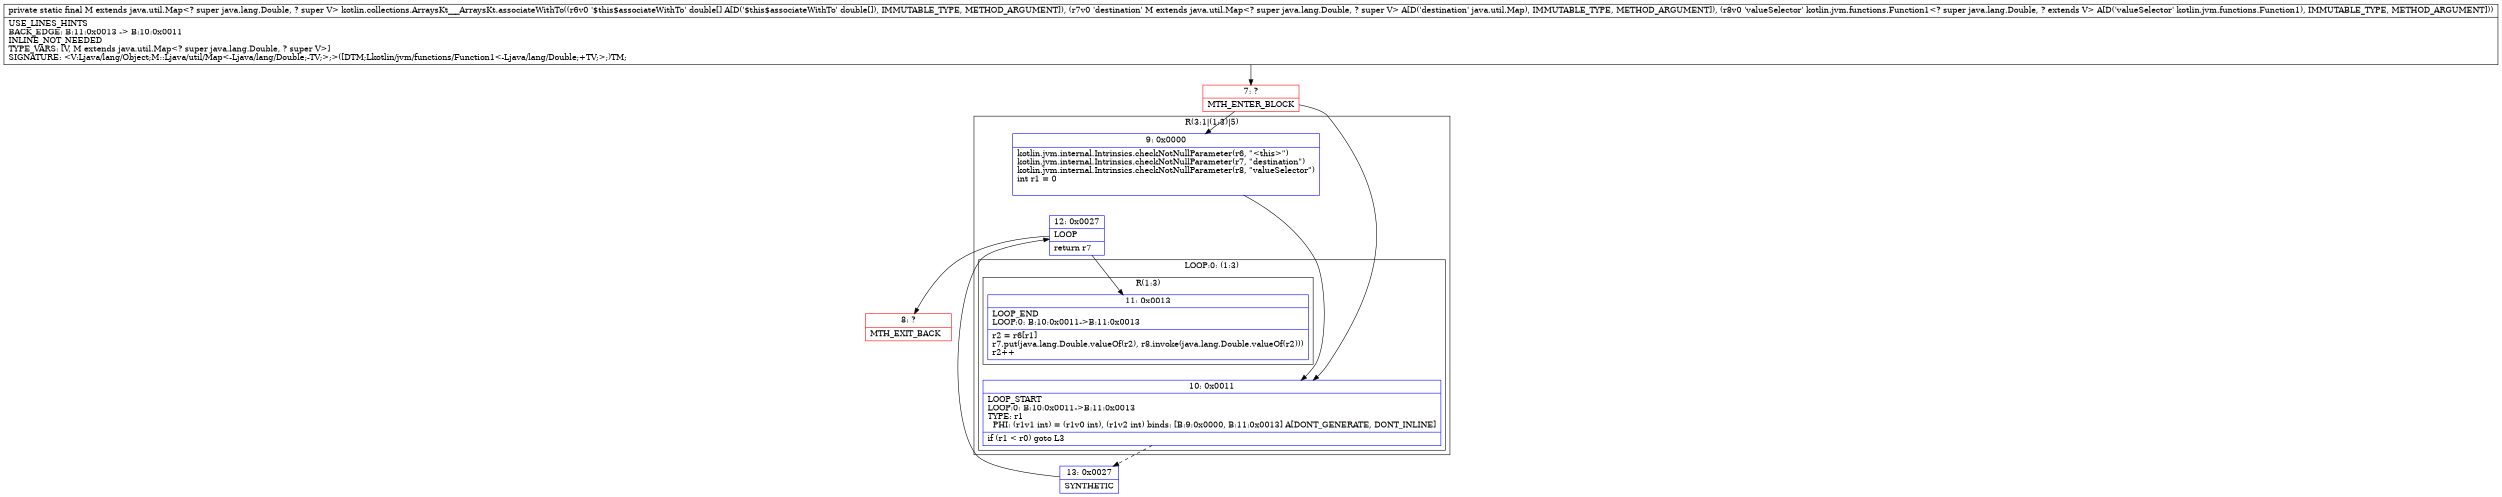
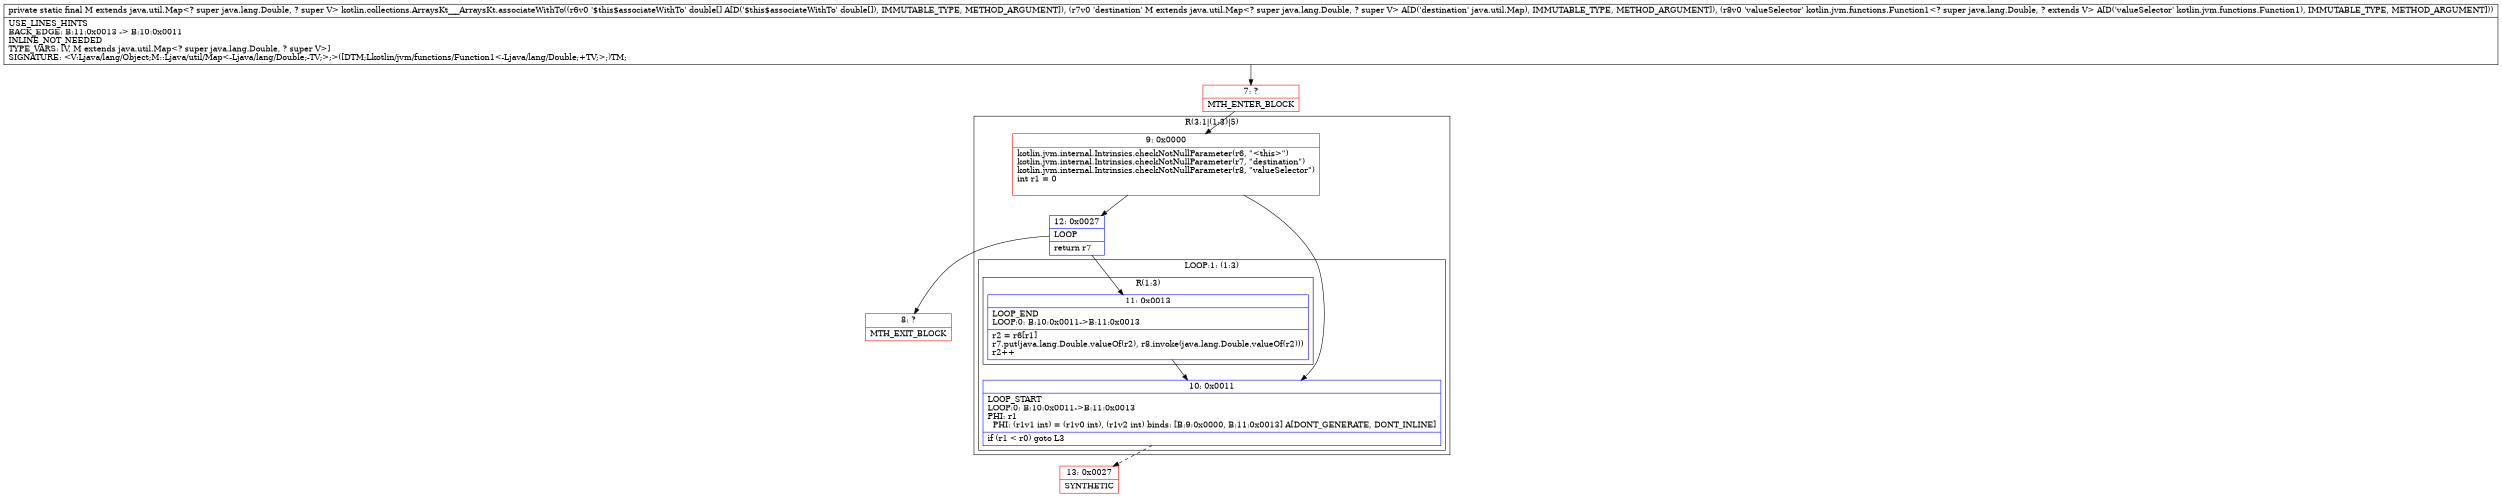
(1166, 164) -> (1166, 164)
(1376, 232) -> (1178, 368)
(1212, 266) -> (1212, 266)
(905, 334) -> (908, 334)
(958, 367) -> (1117, 204)
(1007, 417) -> (1004, 417)
(1089, 480) -> (1089, 480)
